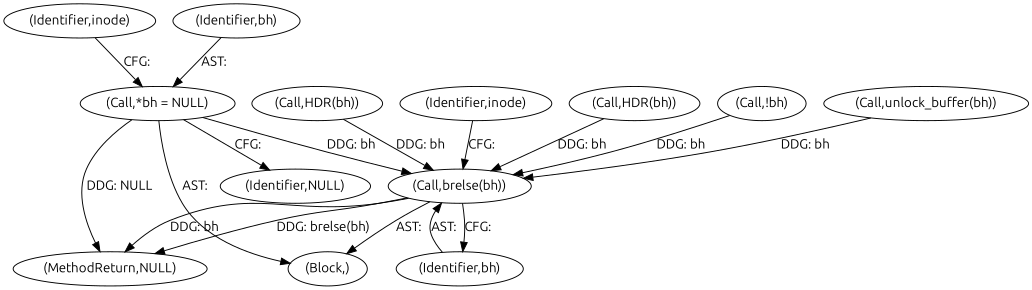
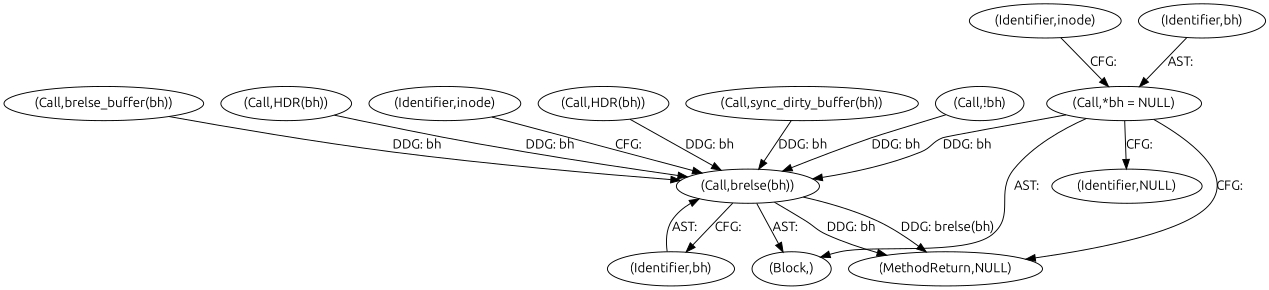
none -> (802, 104)
(926, 104) -> (104, 104)
(120, 186) -> (1231, 186)
